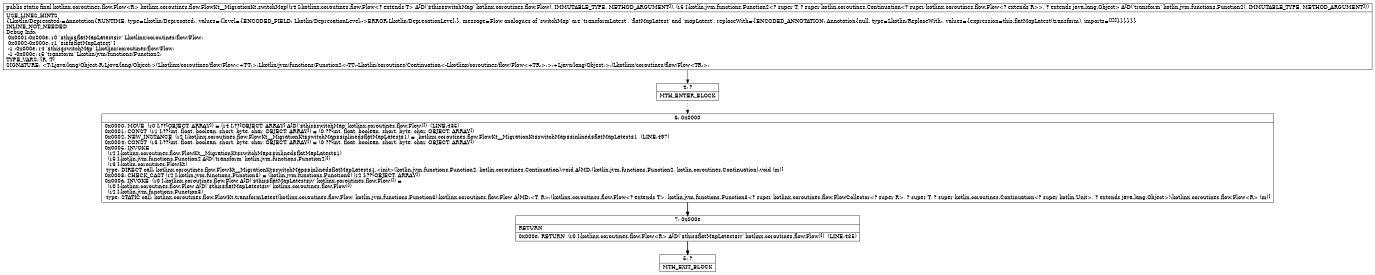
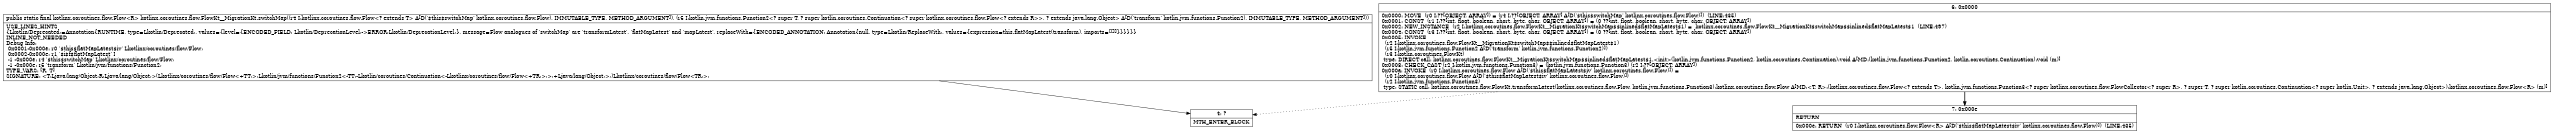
(688, 105) -> (1377, 103)
(688, 263) -> none
